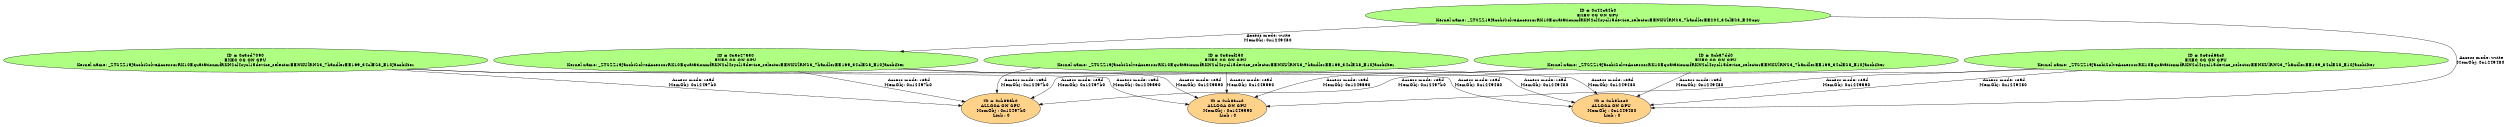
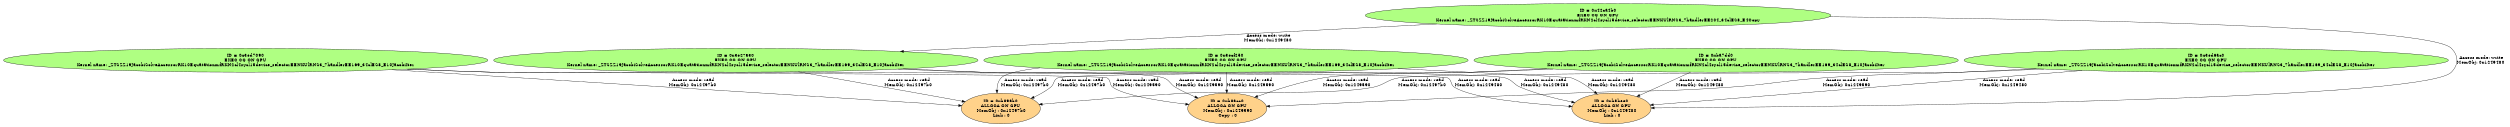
(1227, 108) -> (1227, 108)
